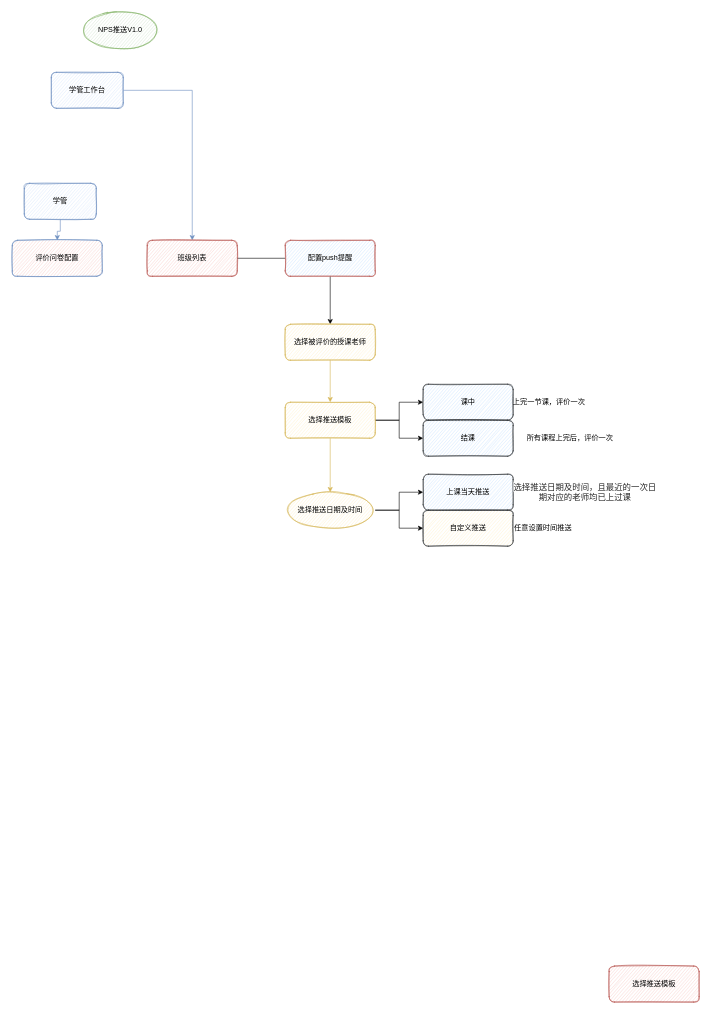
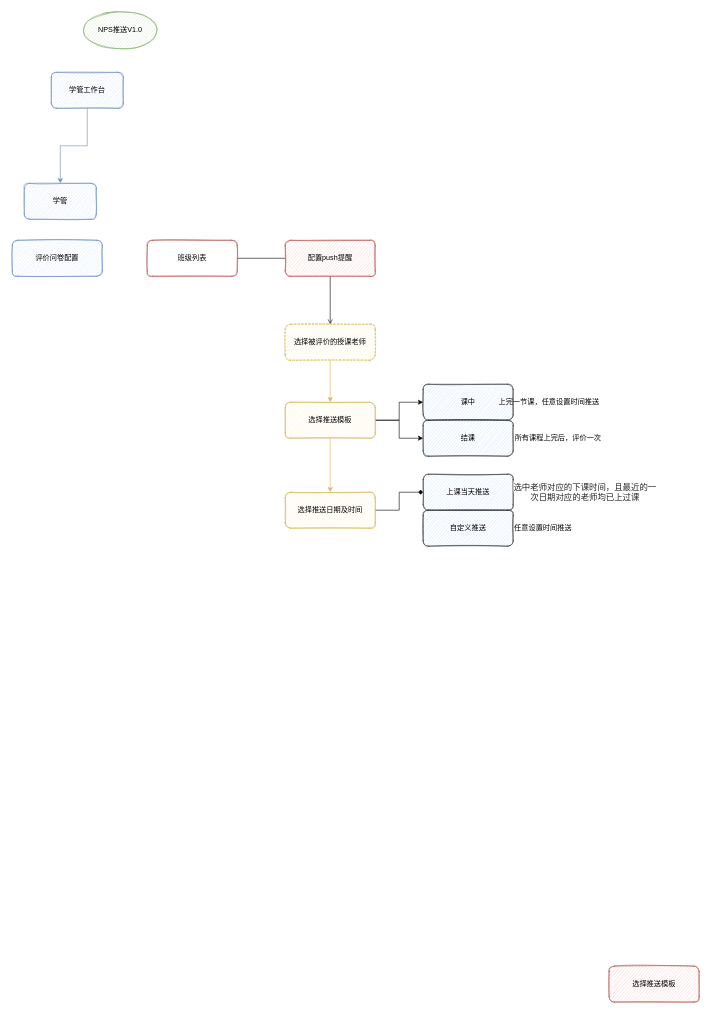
(191, 90) -> (60, 146)
(57, 232) -> none
(57, 258) -> (57, 258)
(192, 258) -> (192, 258)
(330, 258) -> (330, 258)
(330, 318) -> (330, 320)
(330, 342) -> (330, 342)
(549, 402) -> (549, 402)
(570, 438) -> (558, 438)
(417, 492) -> (417, 492)
(585, 492) -> (585, 492)
(330, 510) -> (330, 510)
(417, 528) -> none
(468, 528) -> (468, 528)
